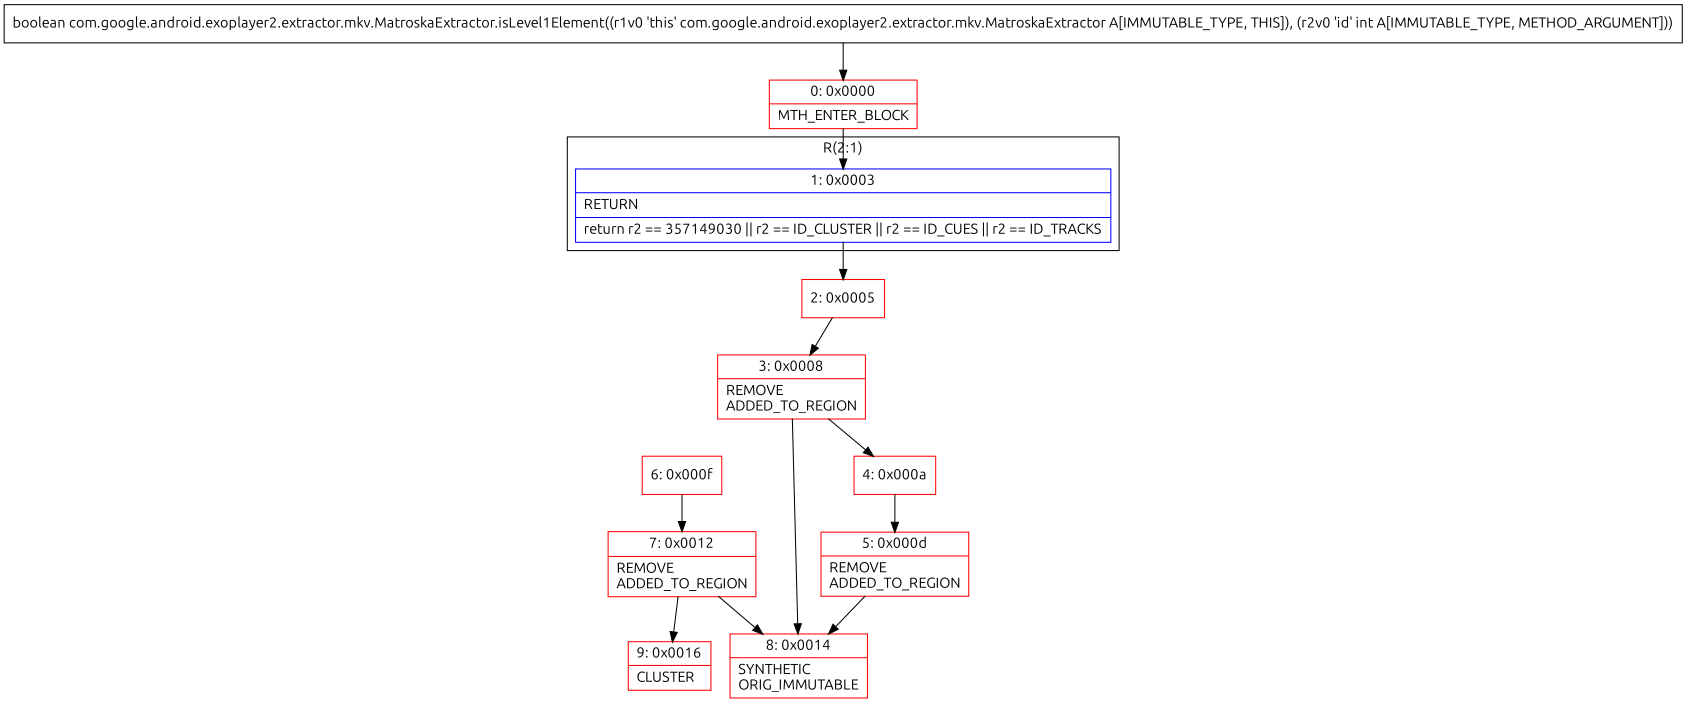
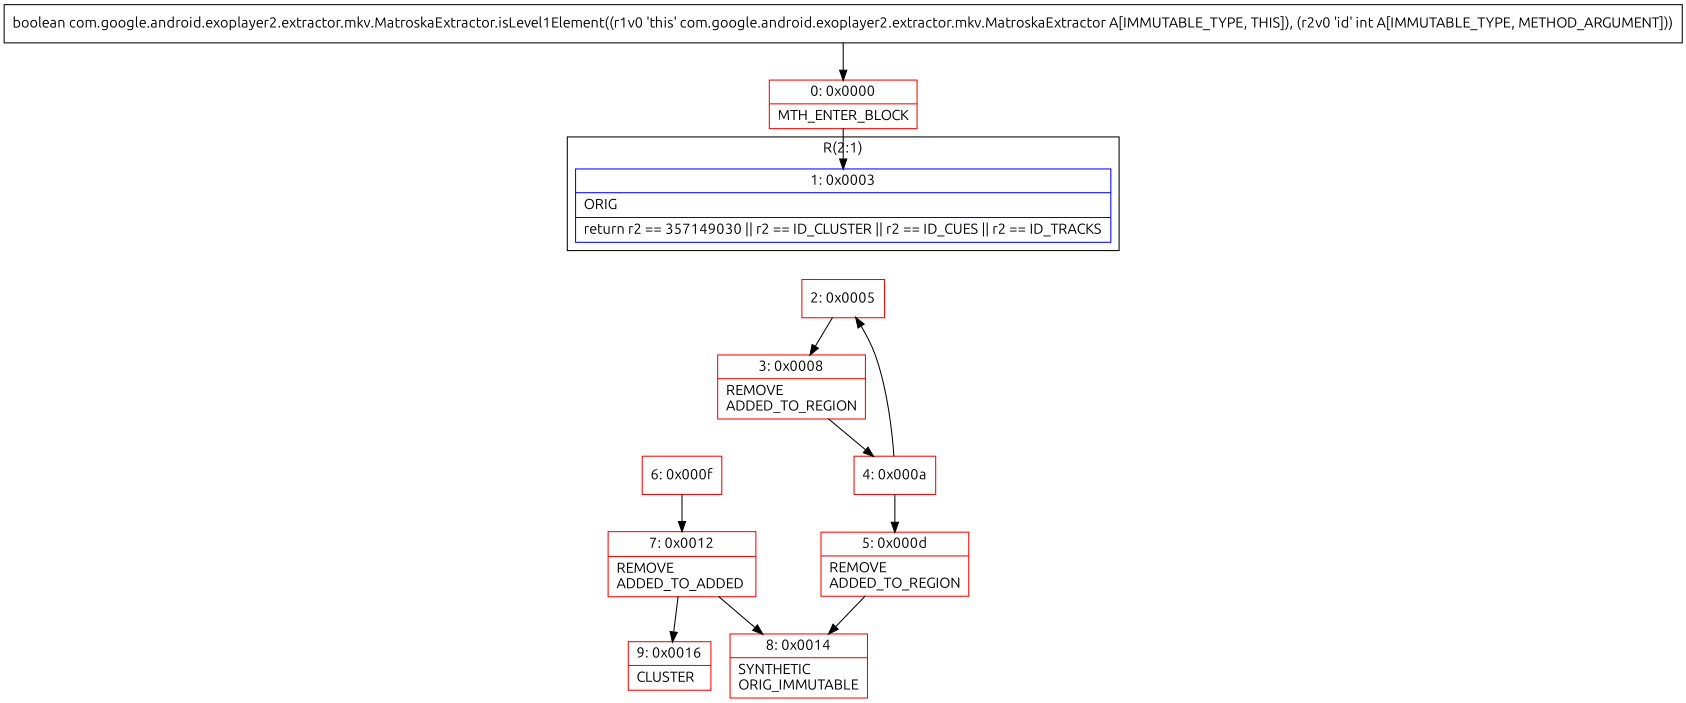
(611, 205) -> (601, 205)
(843, 257) -> (885, 389)
(795, 521) -> none
(682, 584) -> (680, 584)
